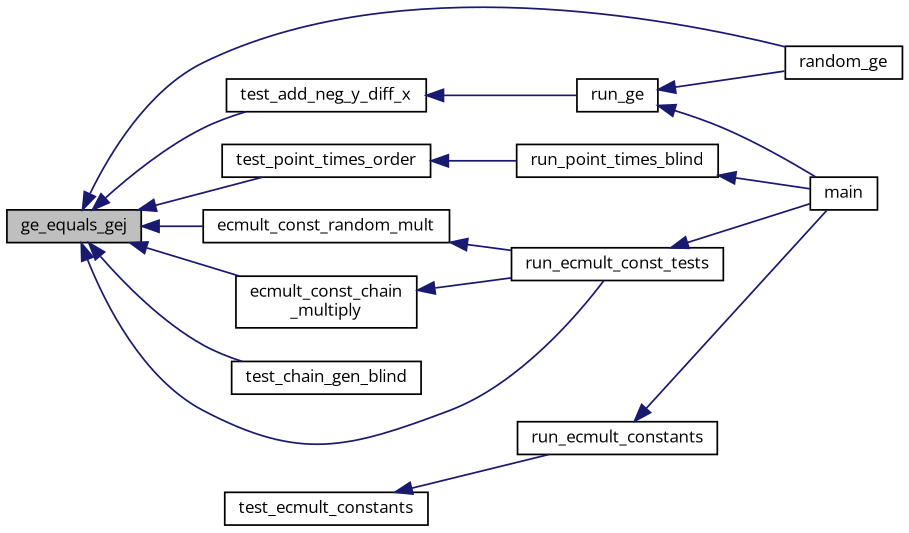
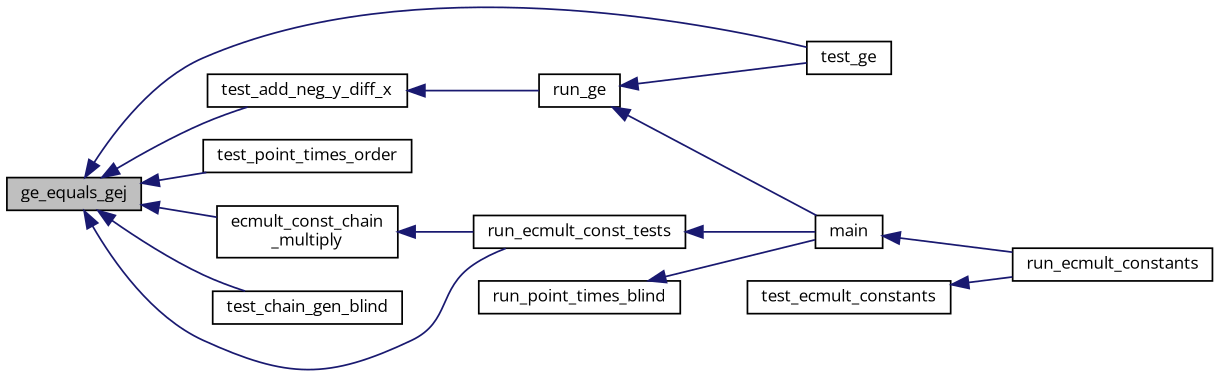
(844, 63) -> (849, 58)
(483, 161) -> none
(326, 226) -> none
(737, 309) -> (956, 245)
